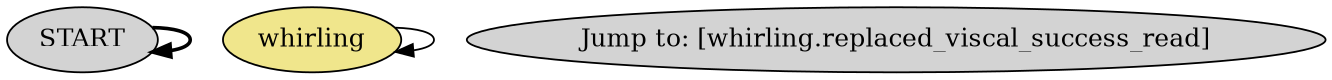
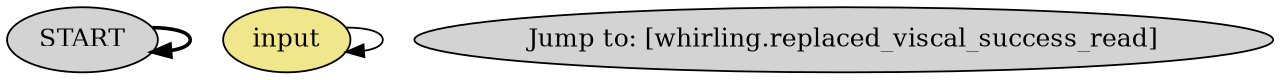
(312, 40) -> (287, 40)
